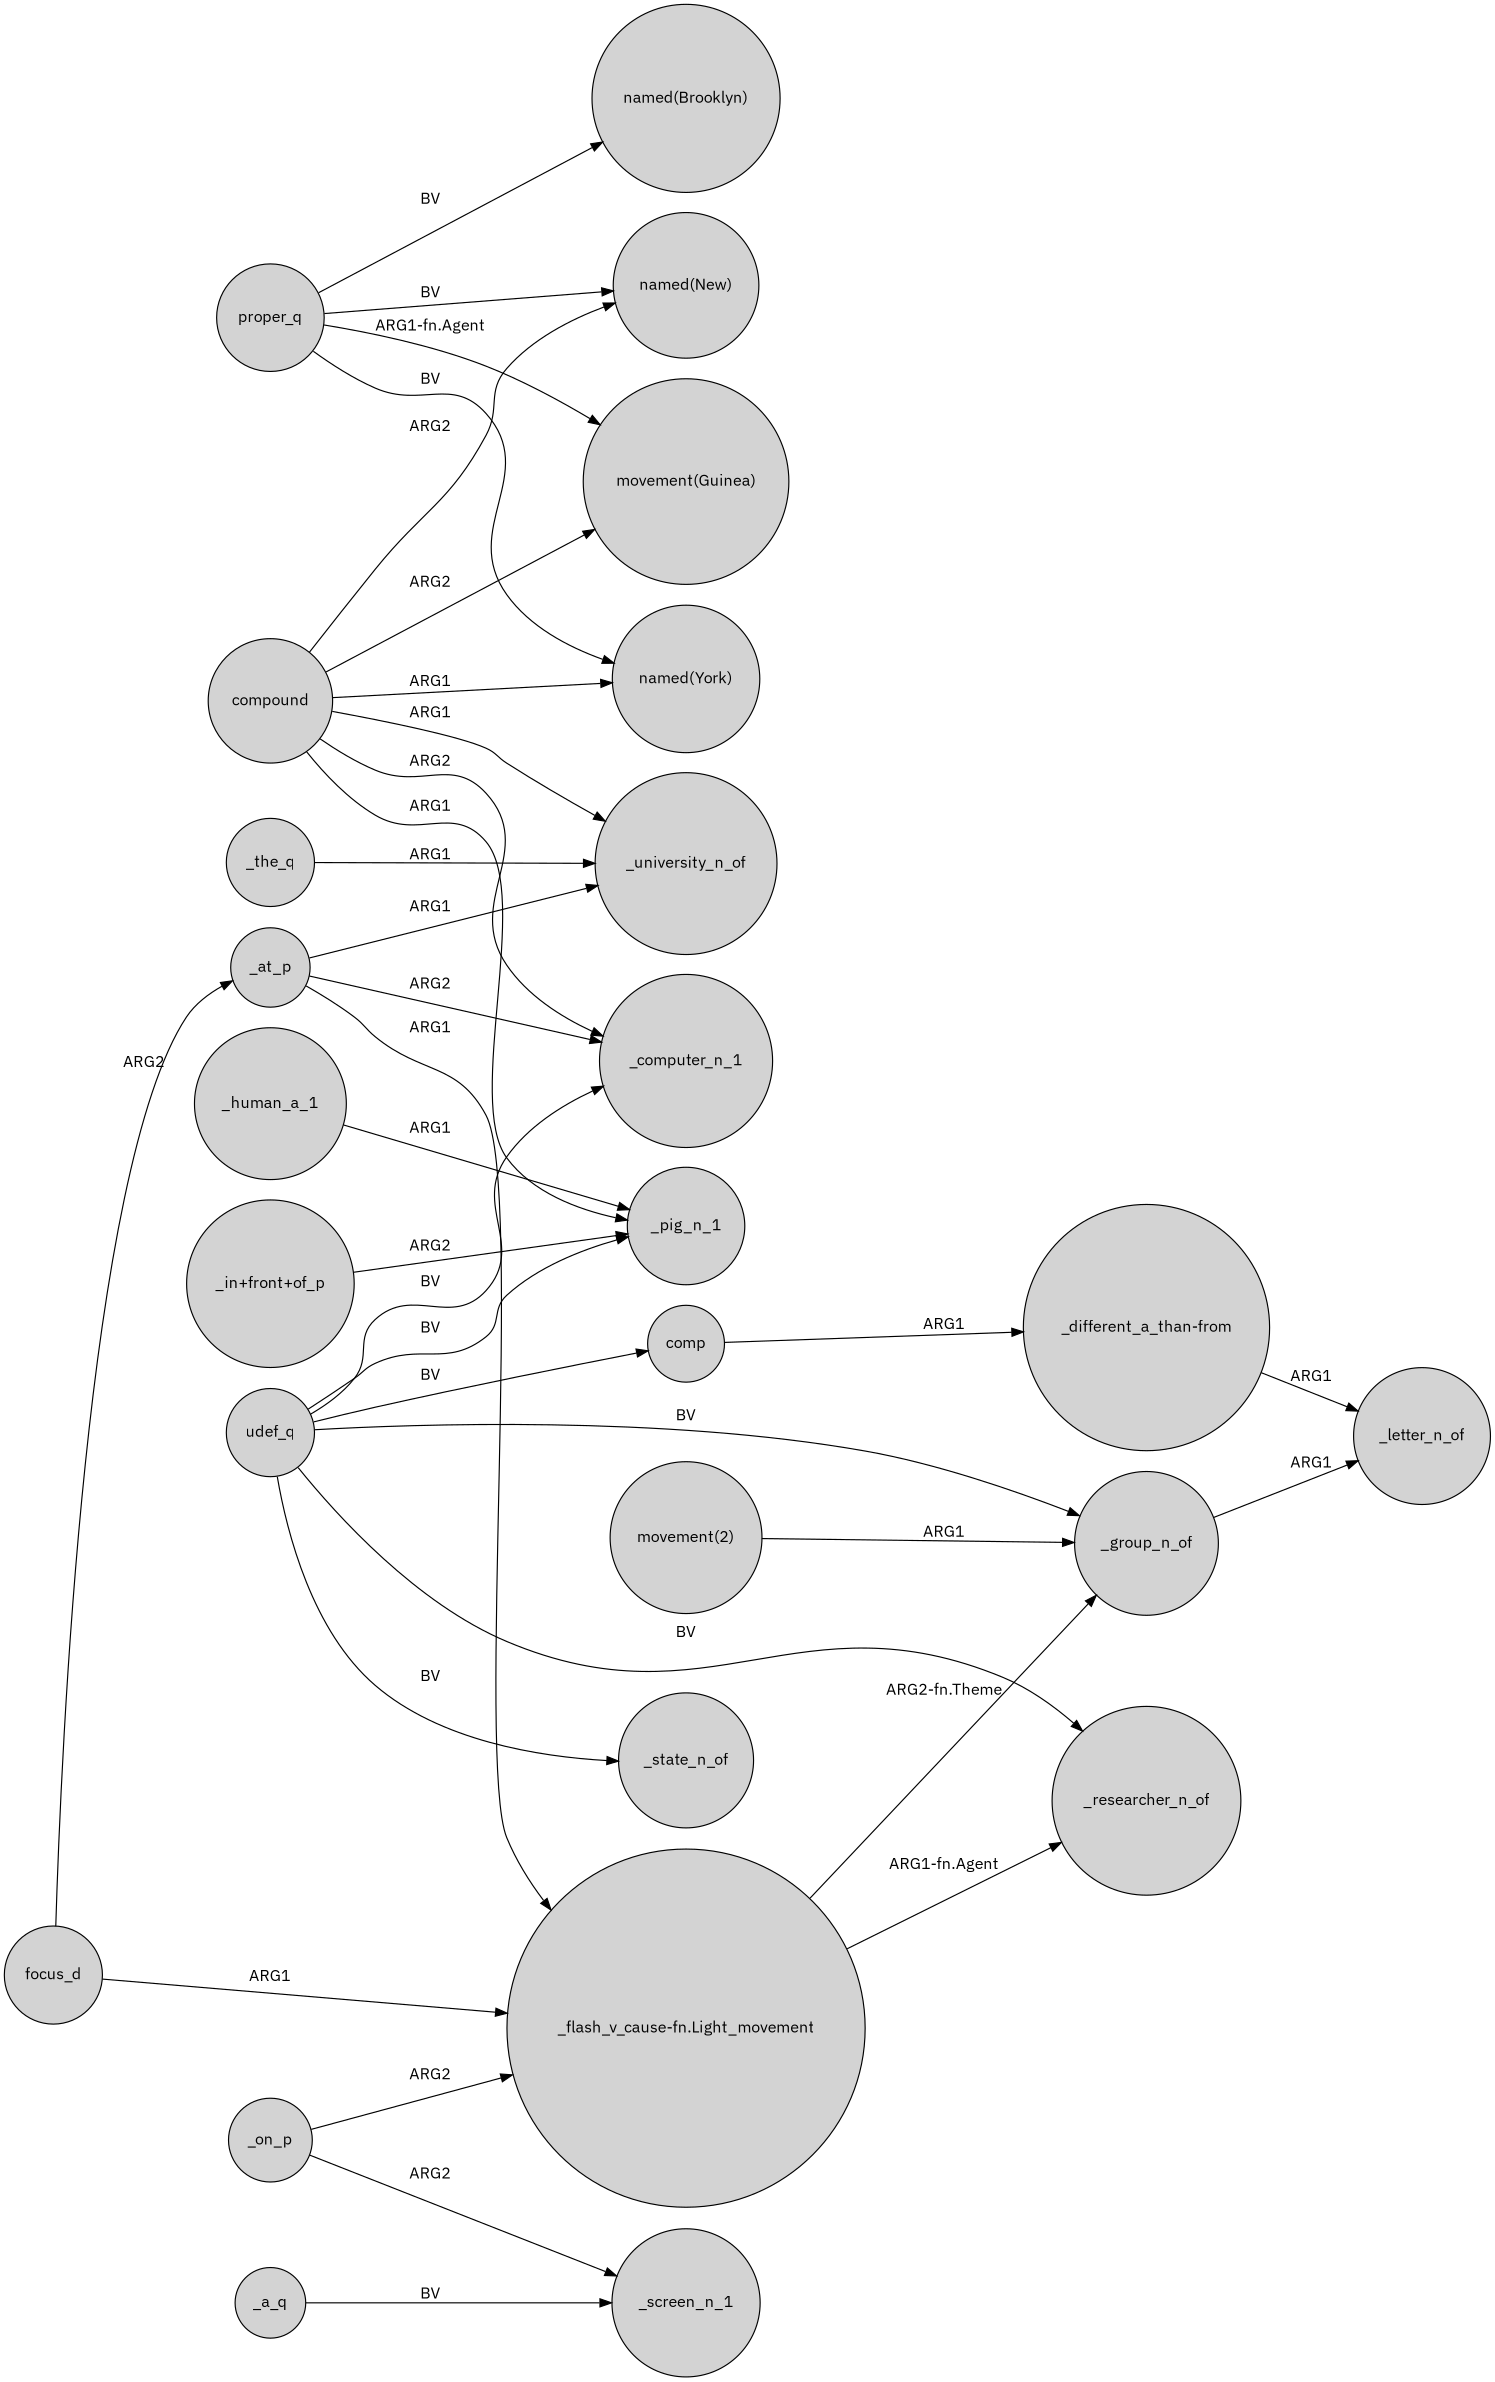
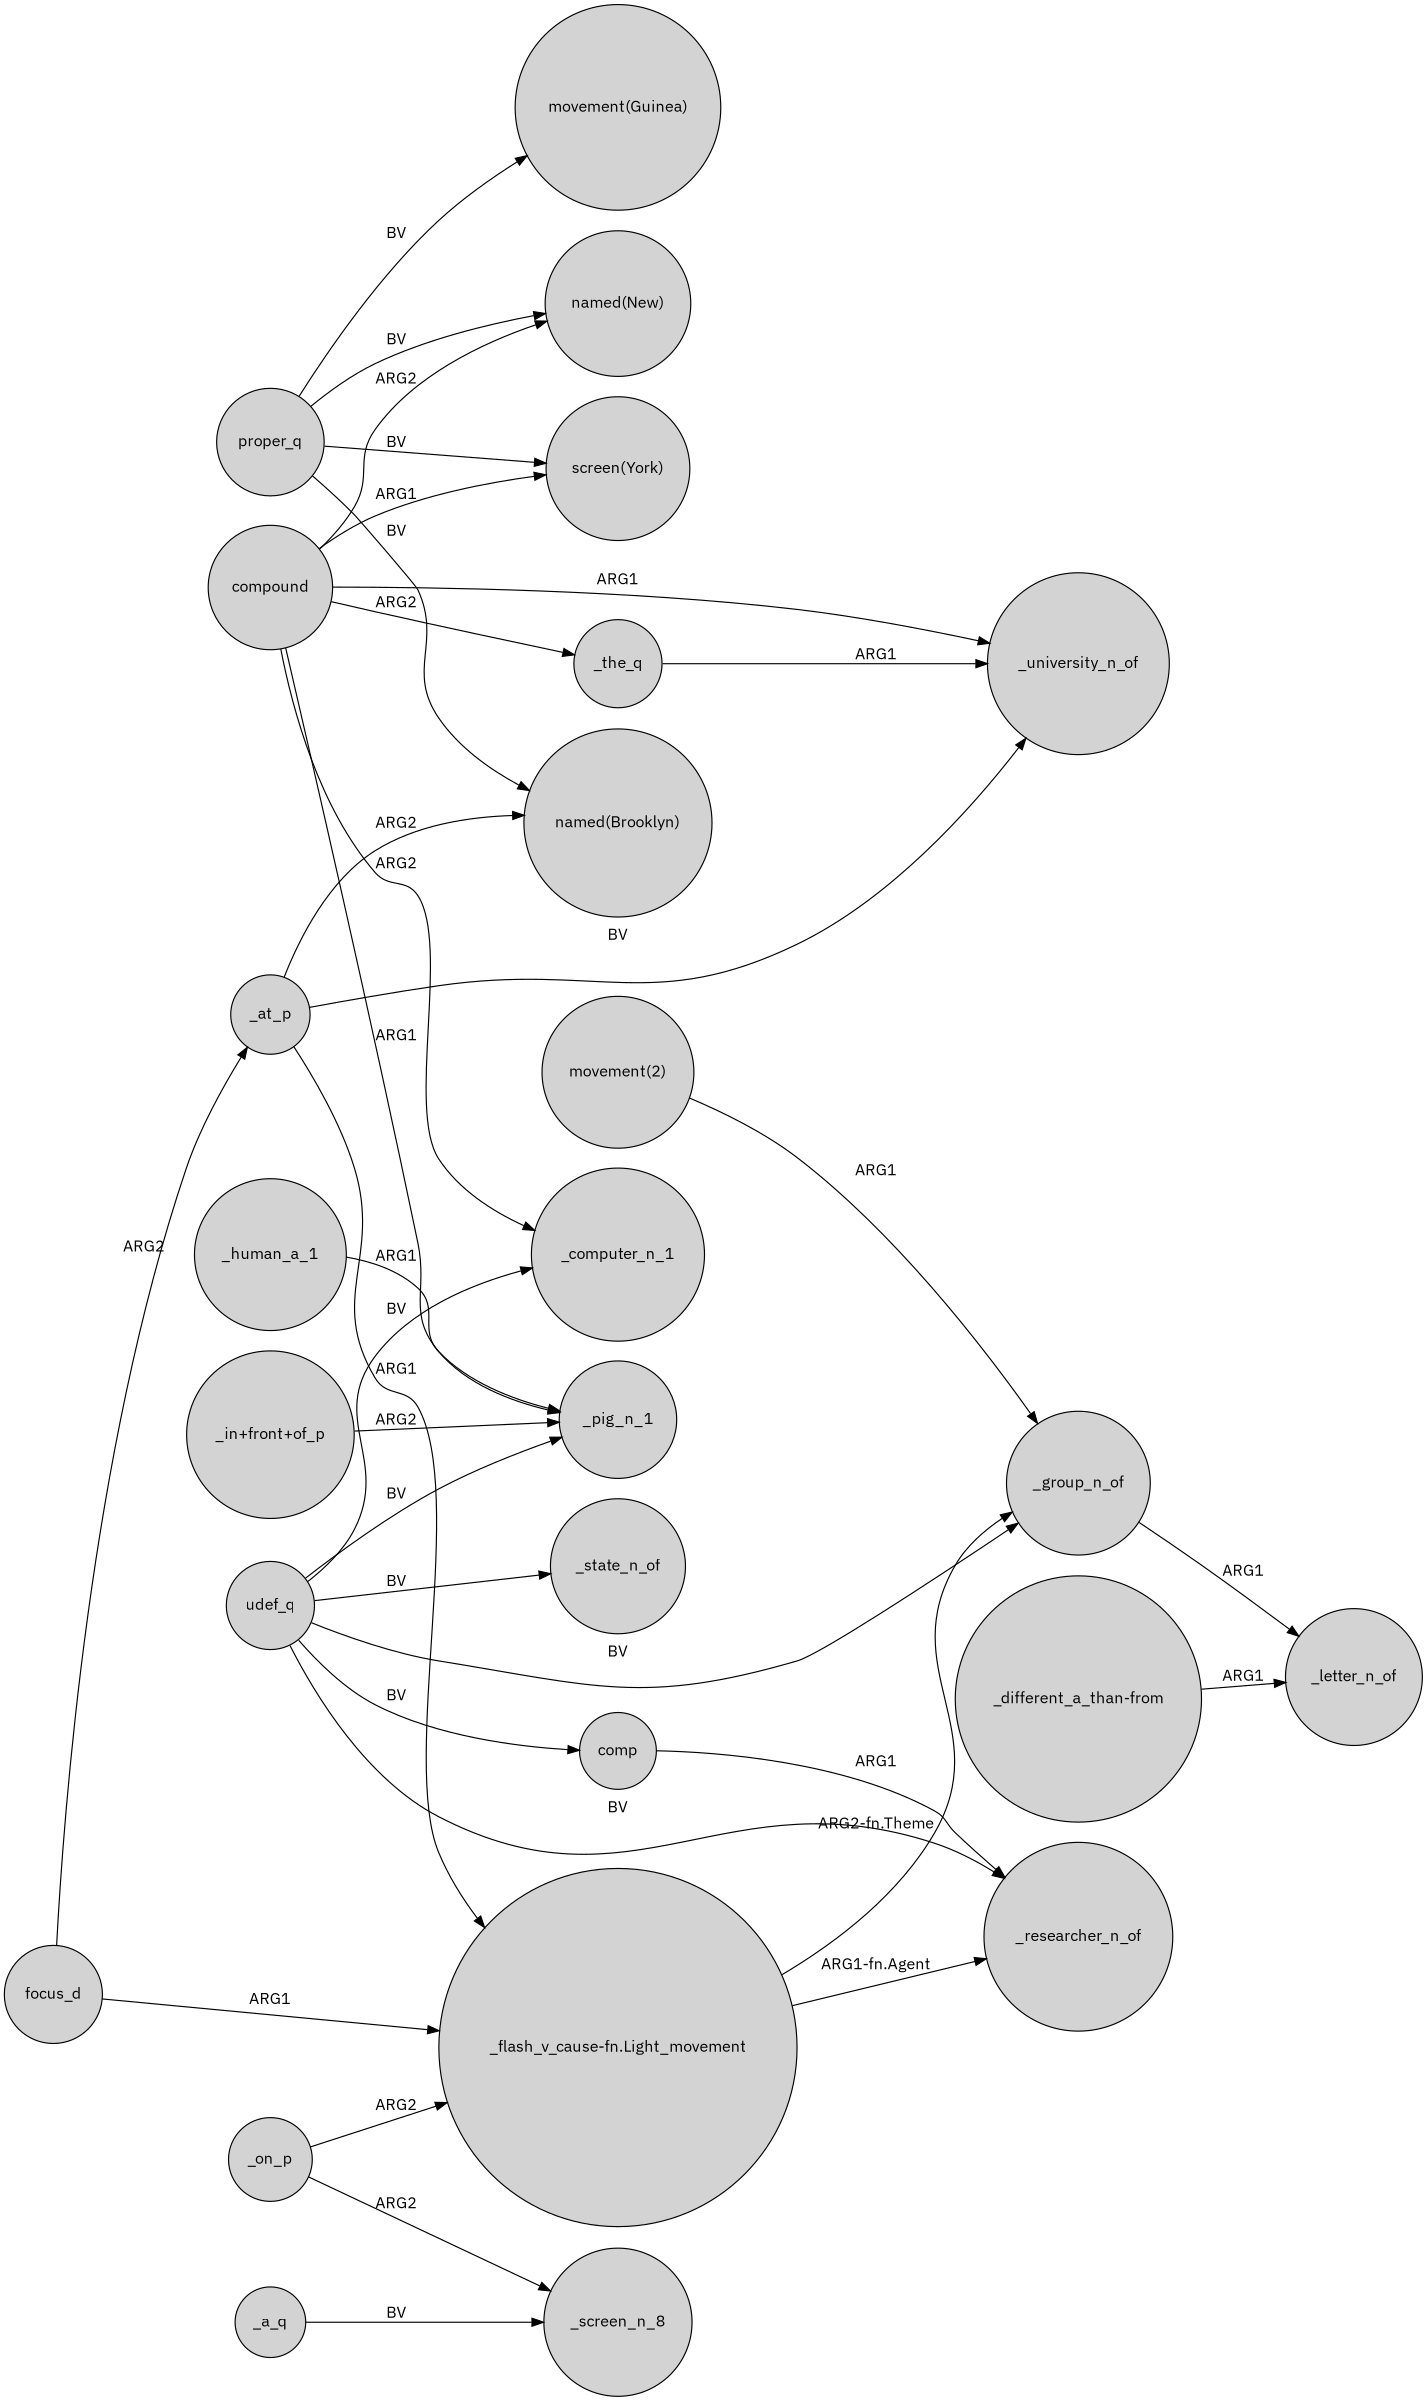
(431, 326) -> (397, 234)
(455, 603) -> (447, 628)
(686, 679) -> (618, 469)
(431, 907) -> (618, 936)
(450, 1008) -> (375, 851)
(868, 1337) -> (841, 1775)
(686, 2303) -> (618, 2322)
